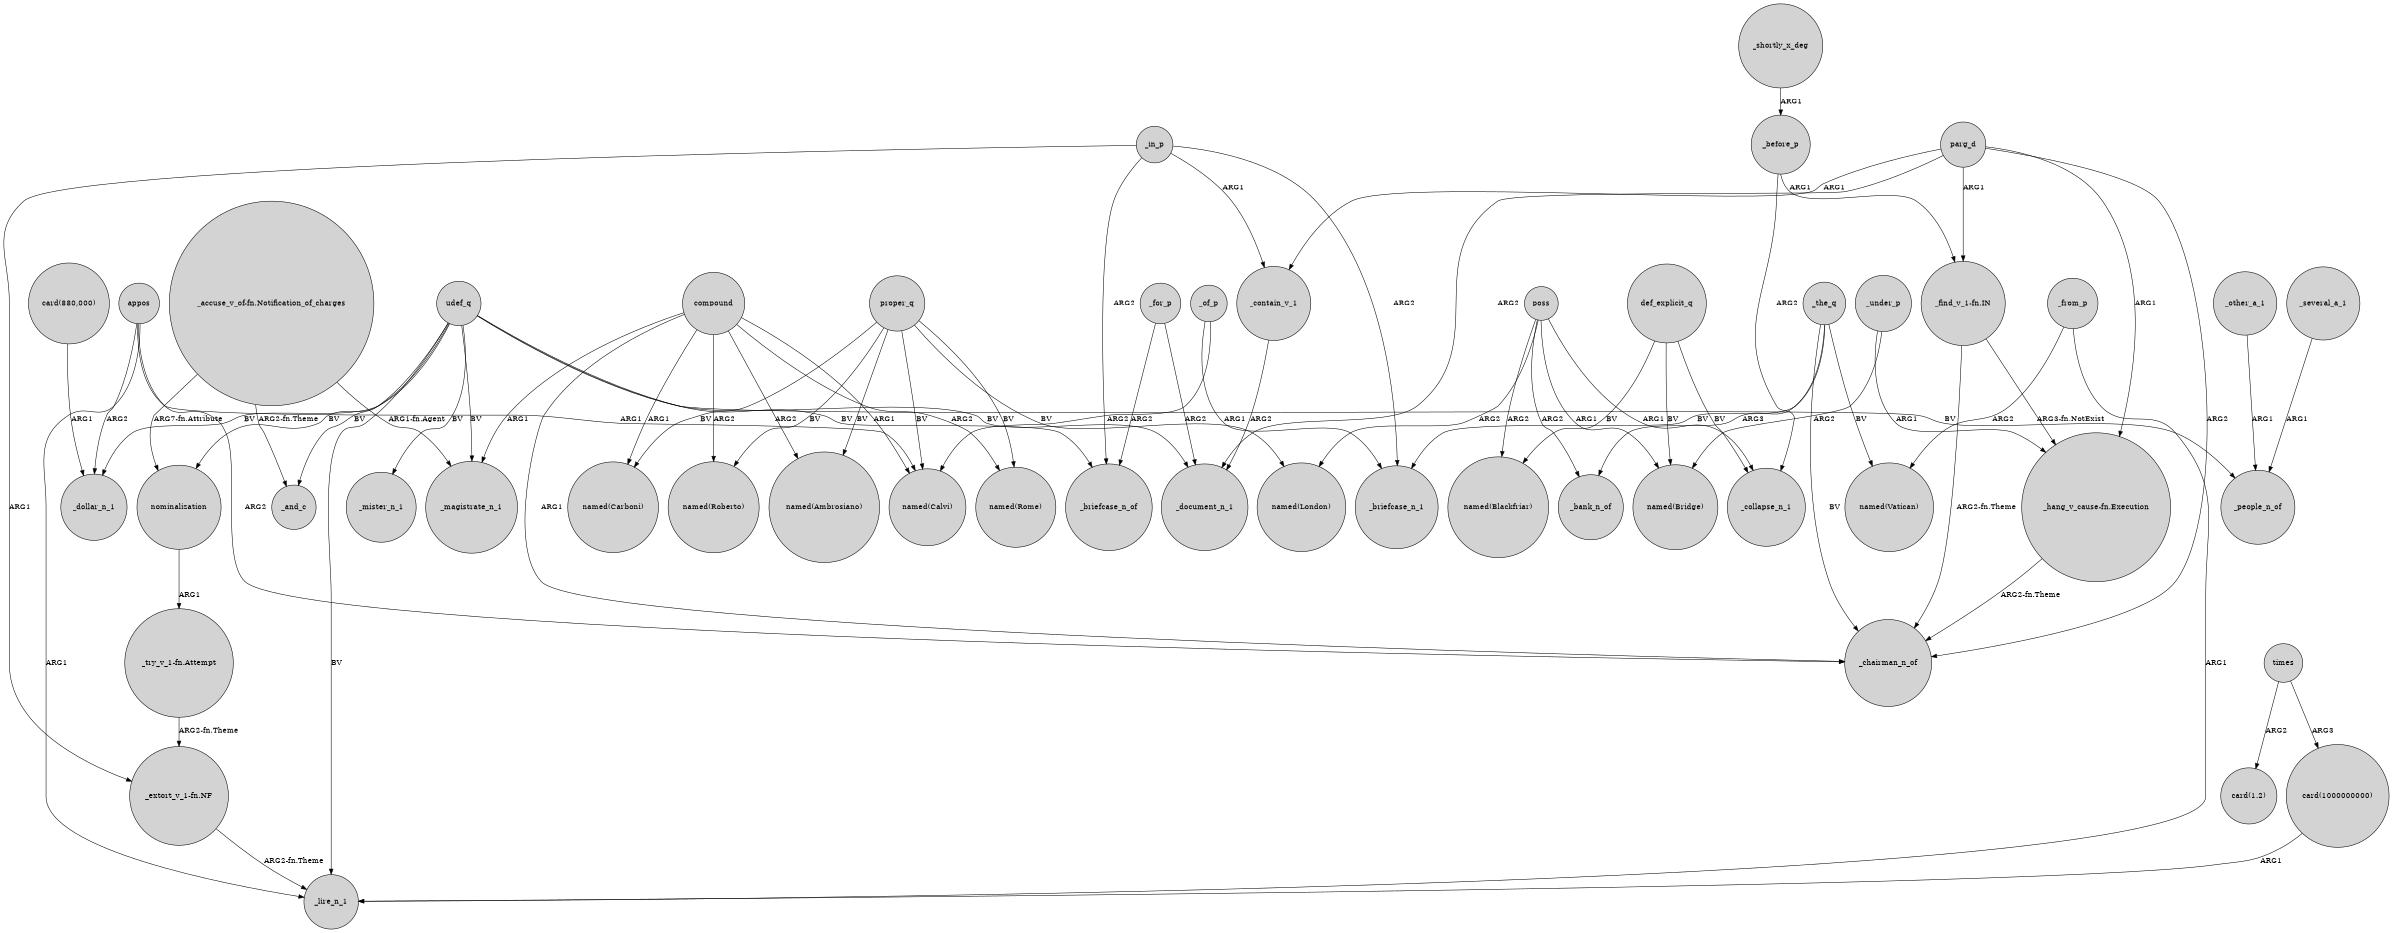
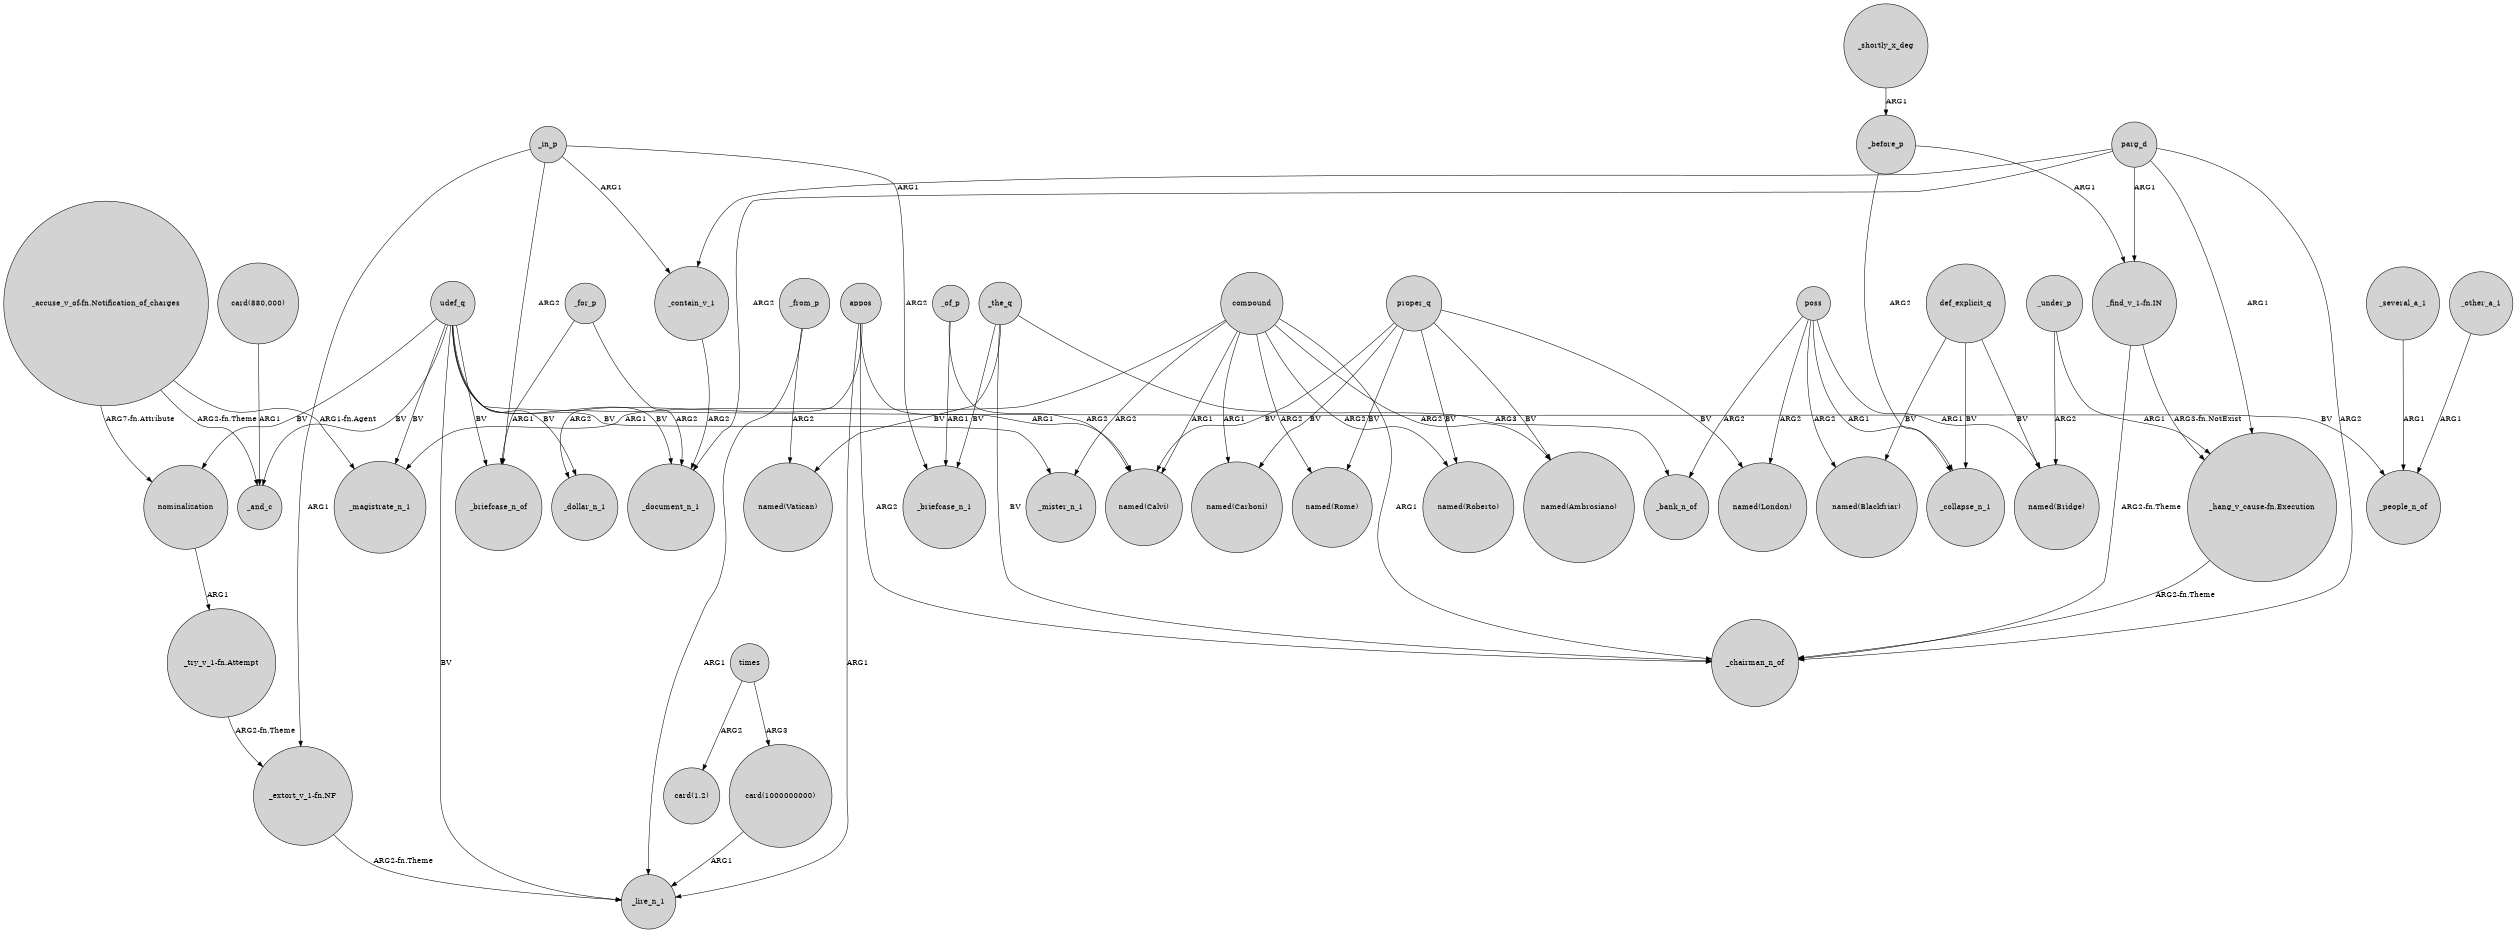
none -> (1144, 388)
(70, 408) -> (259, 415)
(1142, 419) -> (523, 419)
